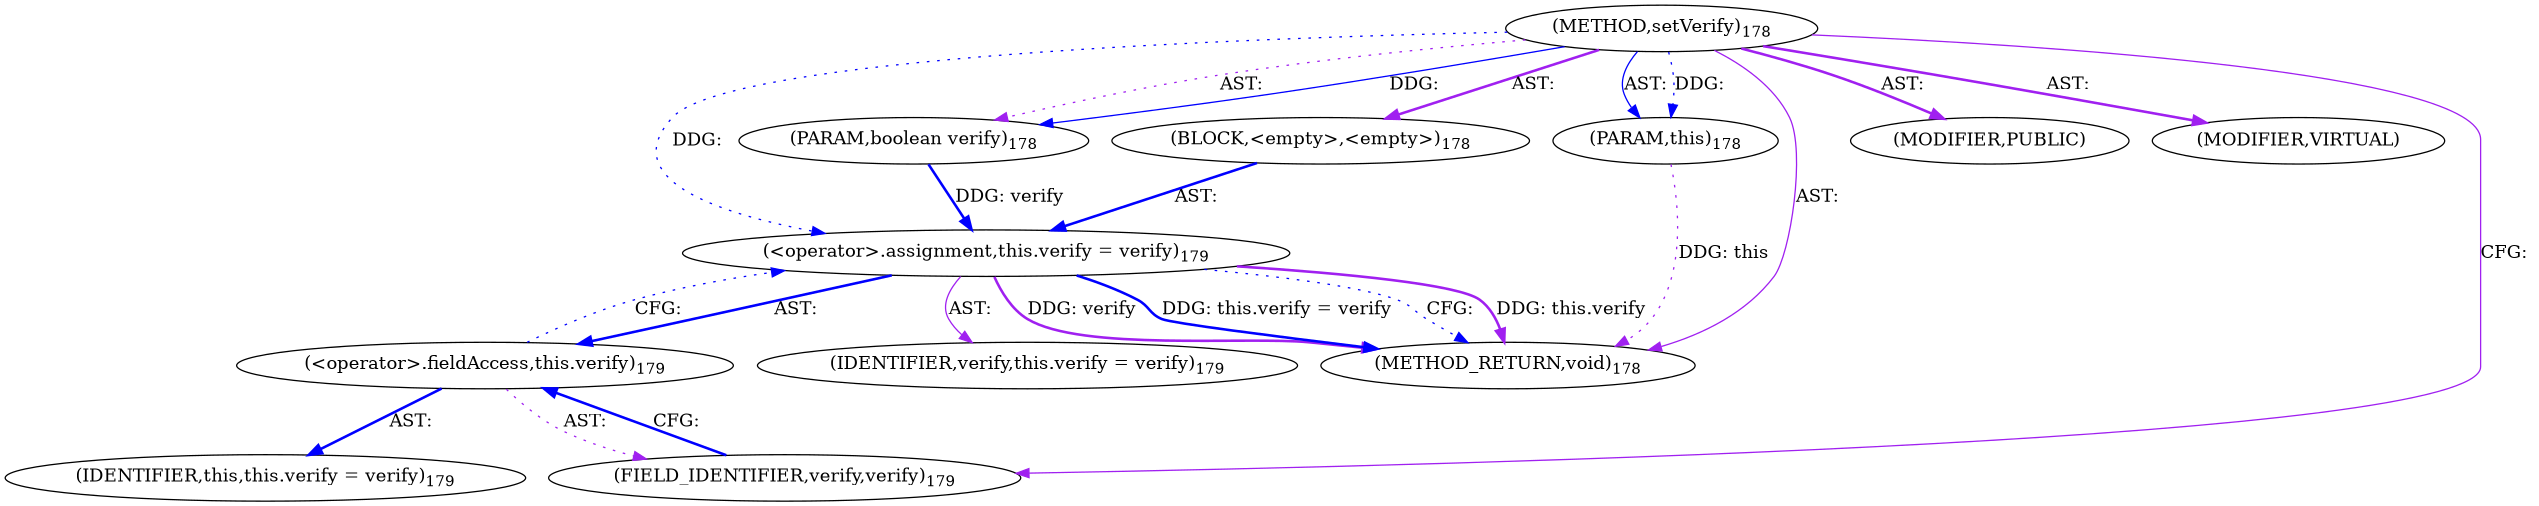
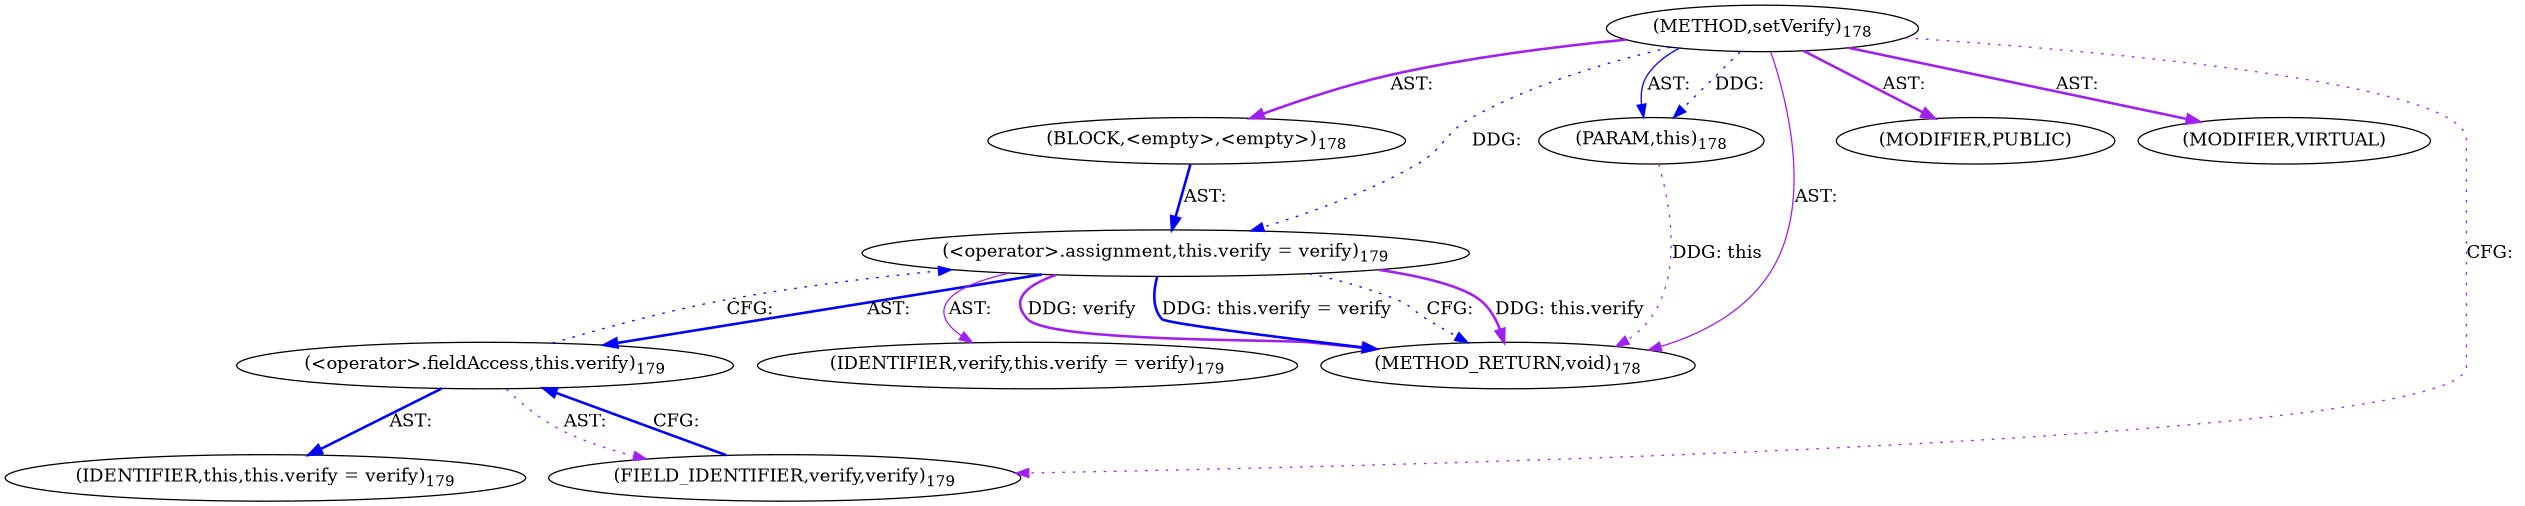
(914, 141) -> none
(2216, 423) -> (2155, 427)
